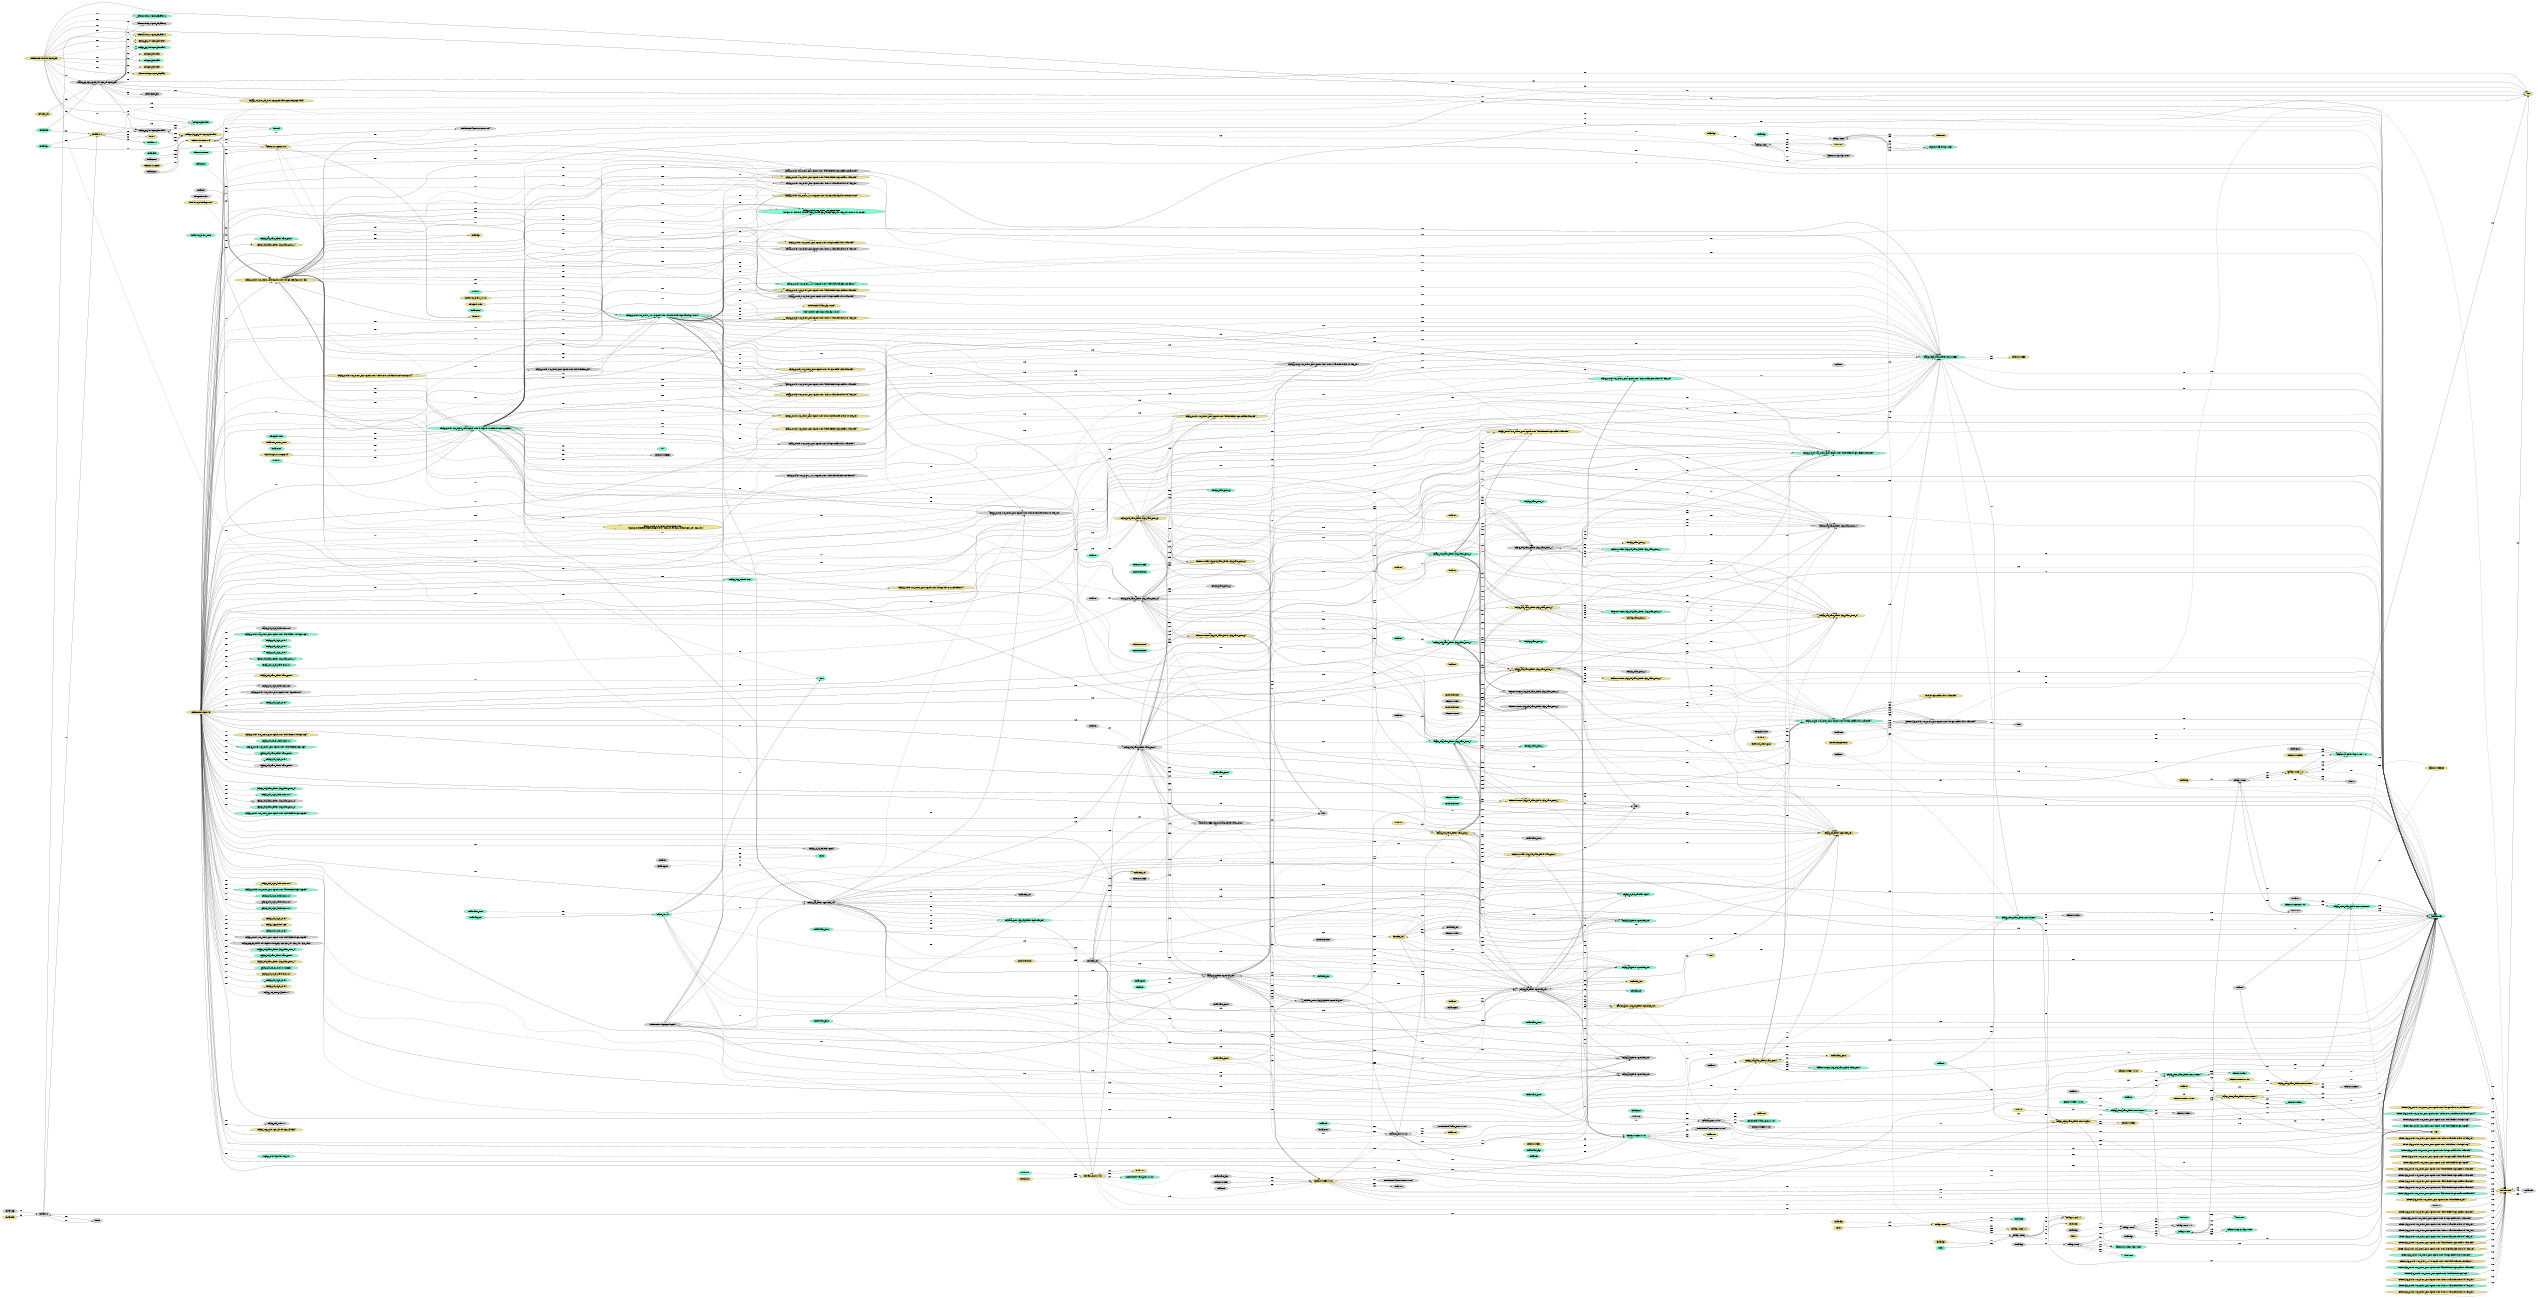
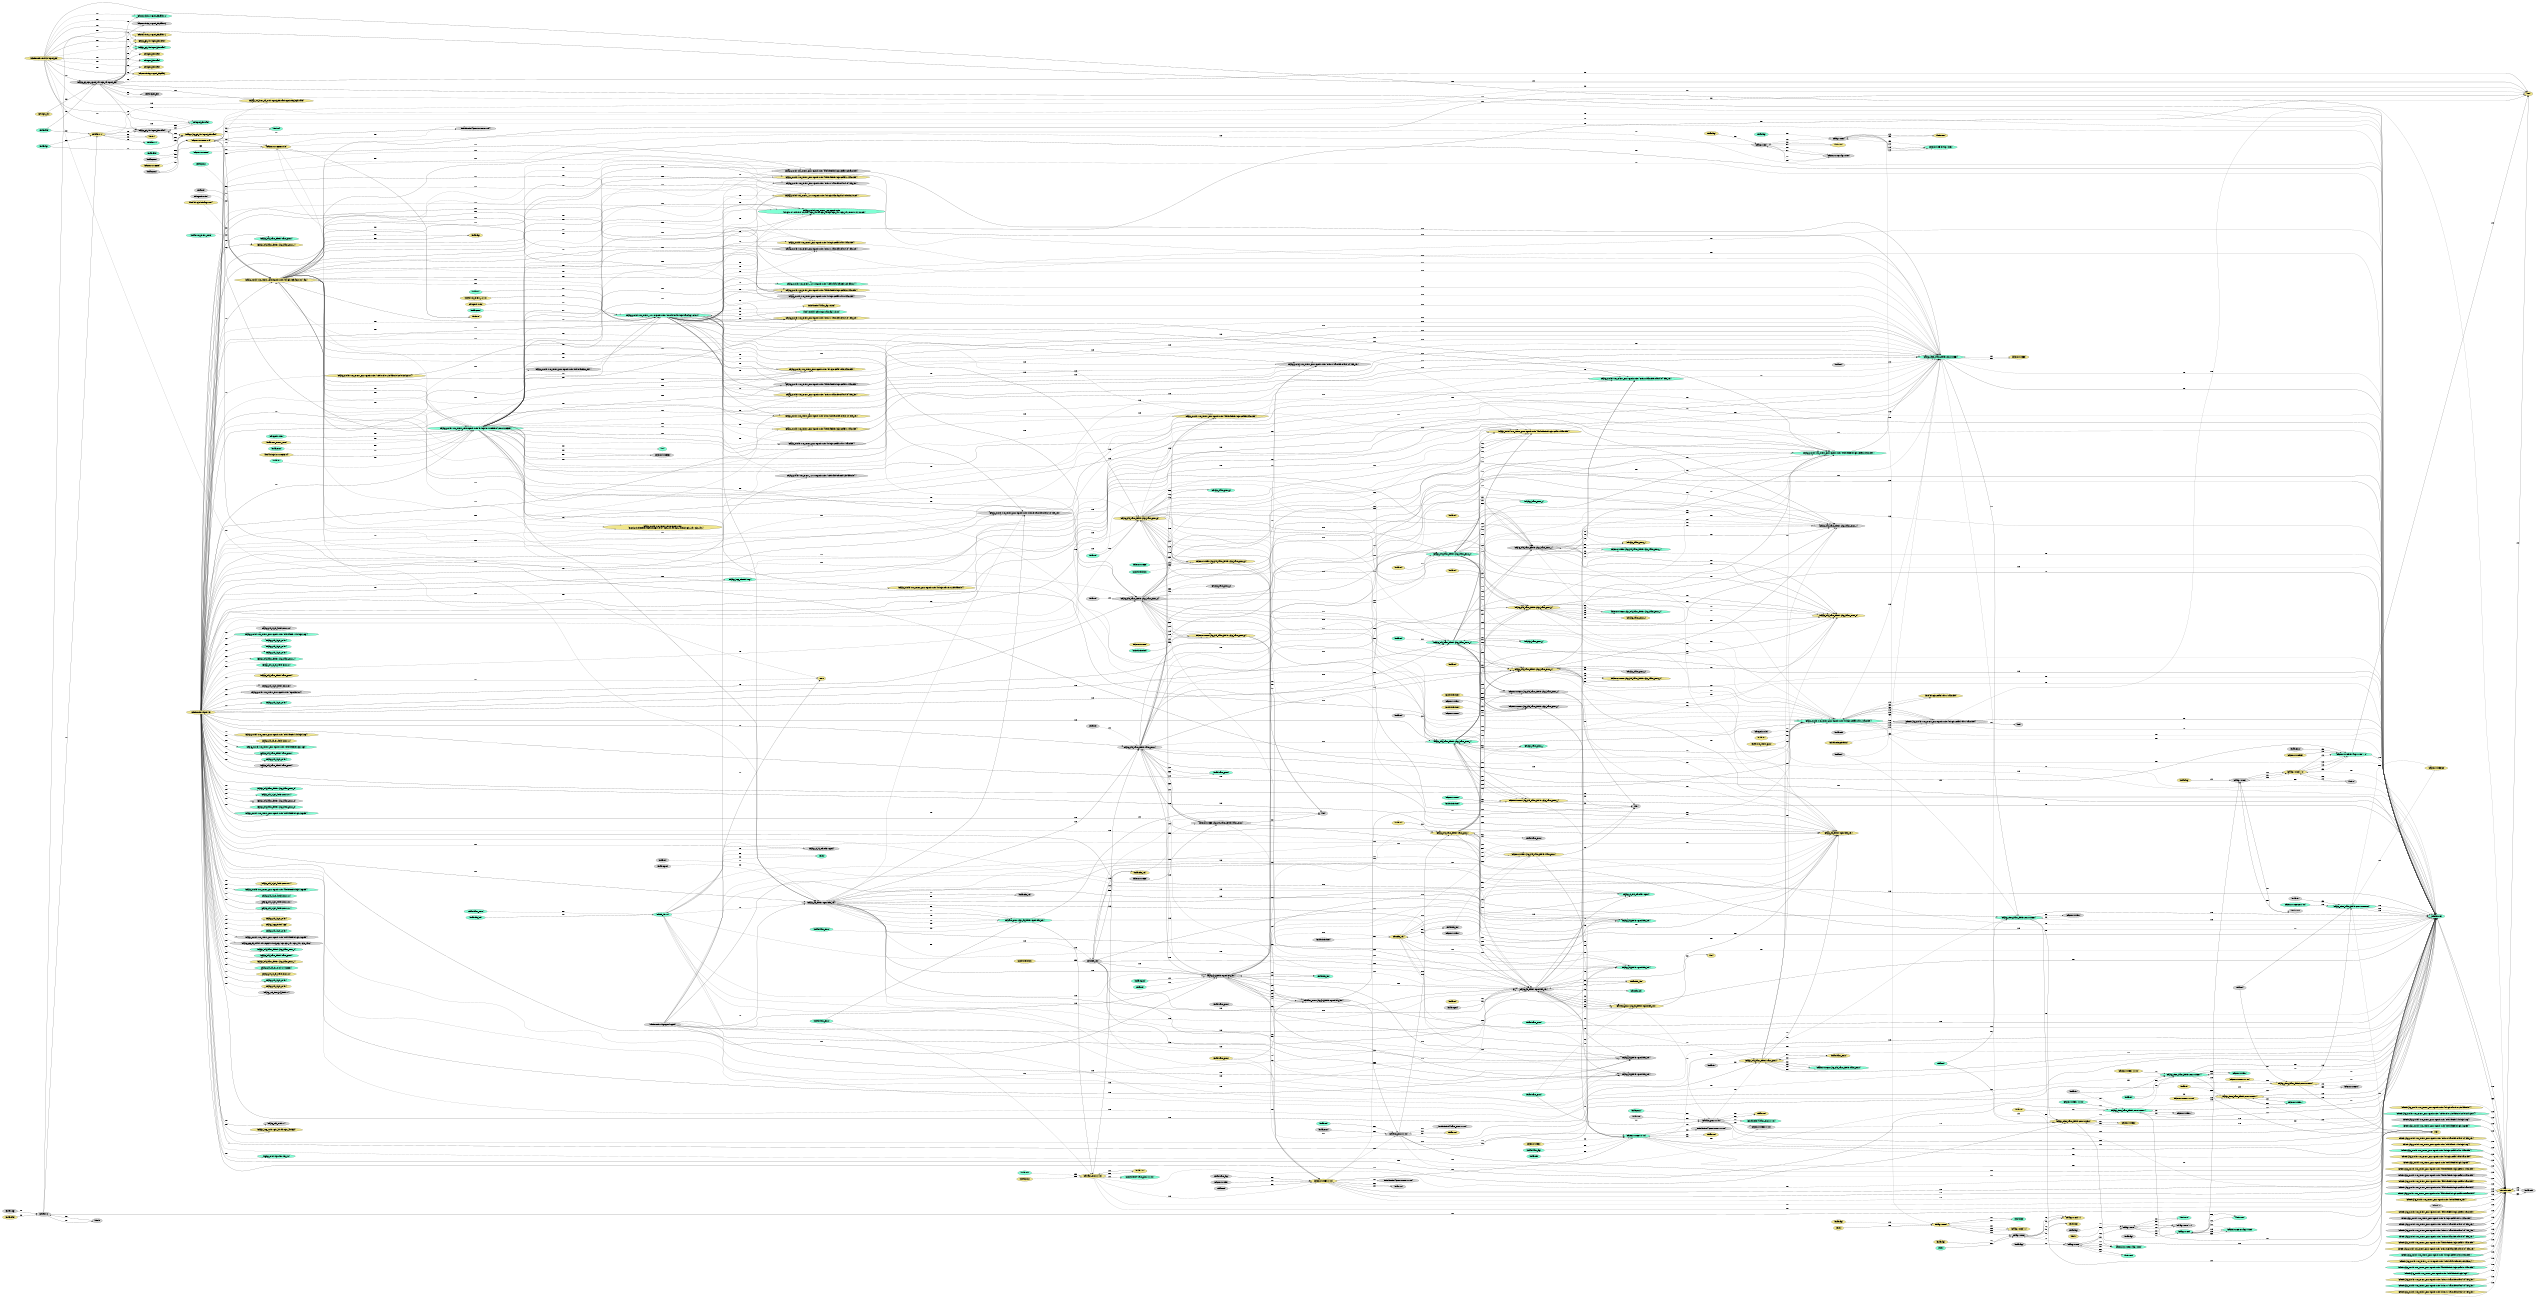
(822, 678) -> (822, 678)
(276, 741) -> (276, 741)
